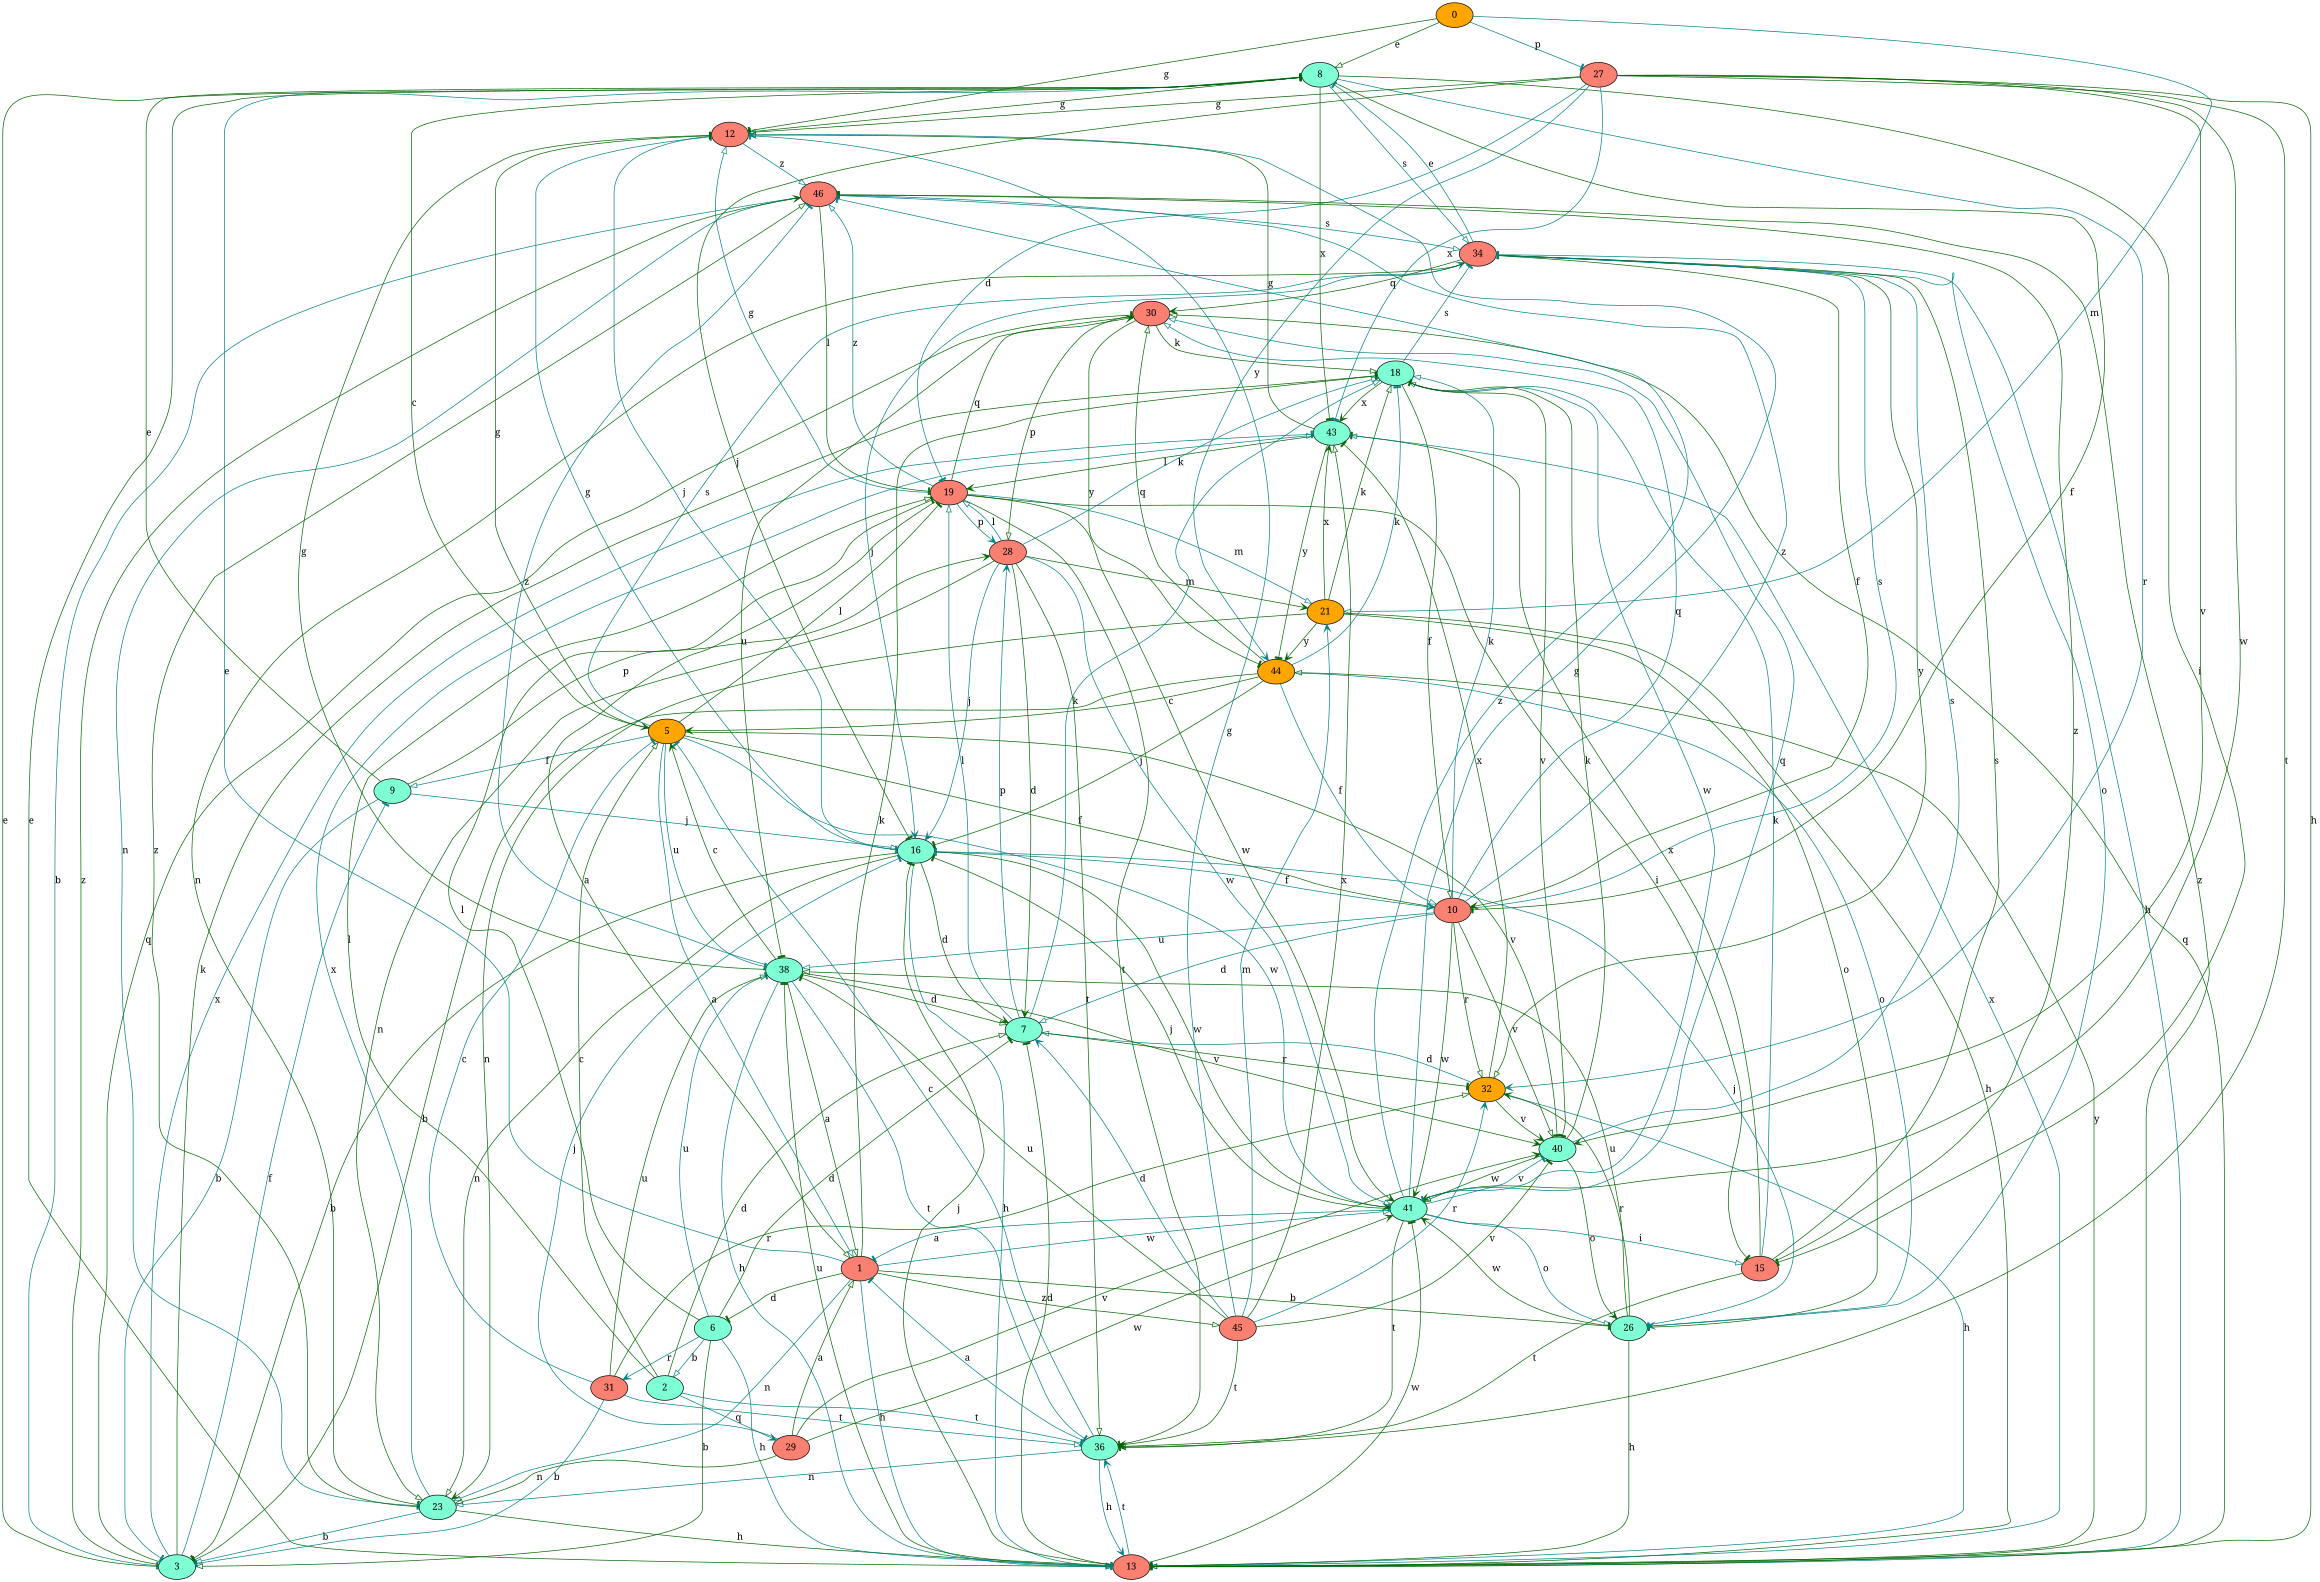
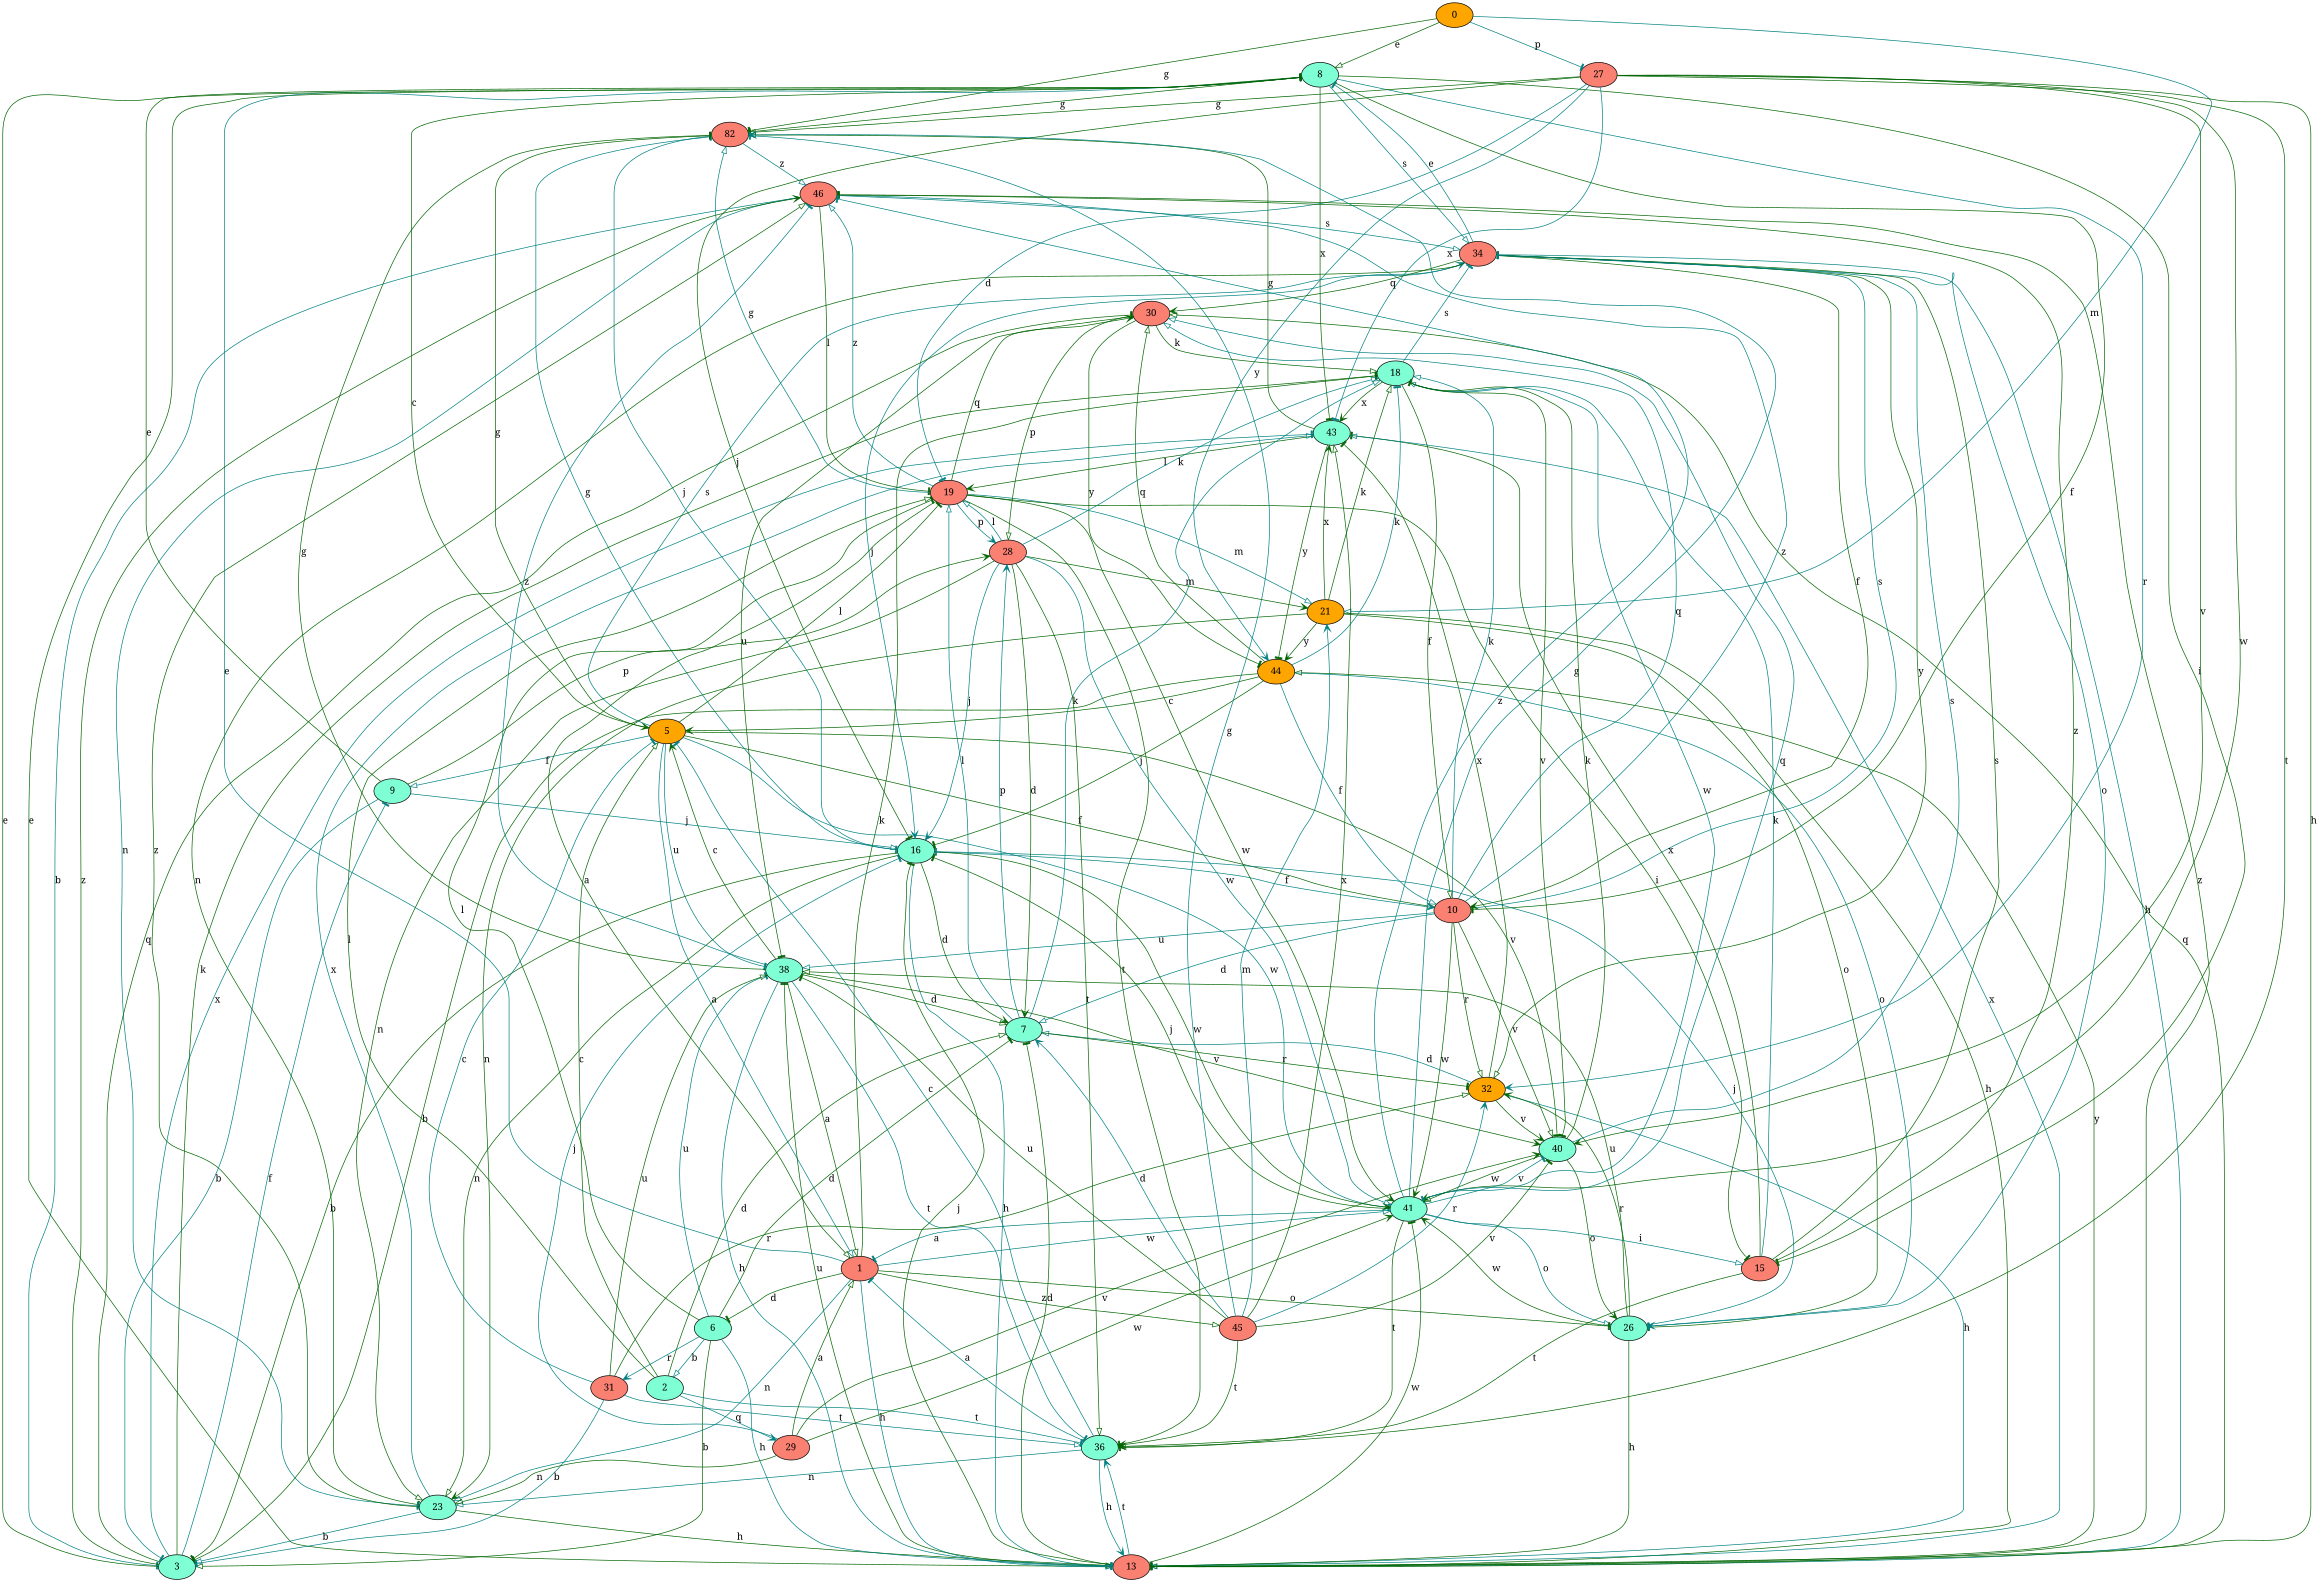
(730, 134) -> (730, 134)
(1293, 1298) -> (1293, 1298)
